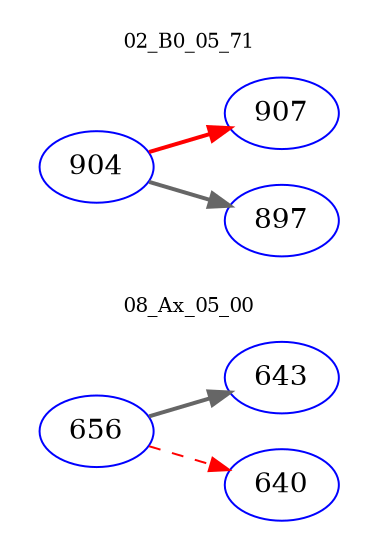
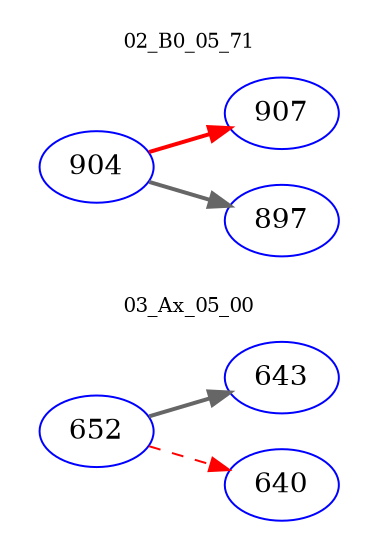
(189, 307) -> (189, 307)
(97, 431) -> (97, 431)
